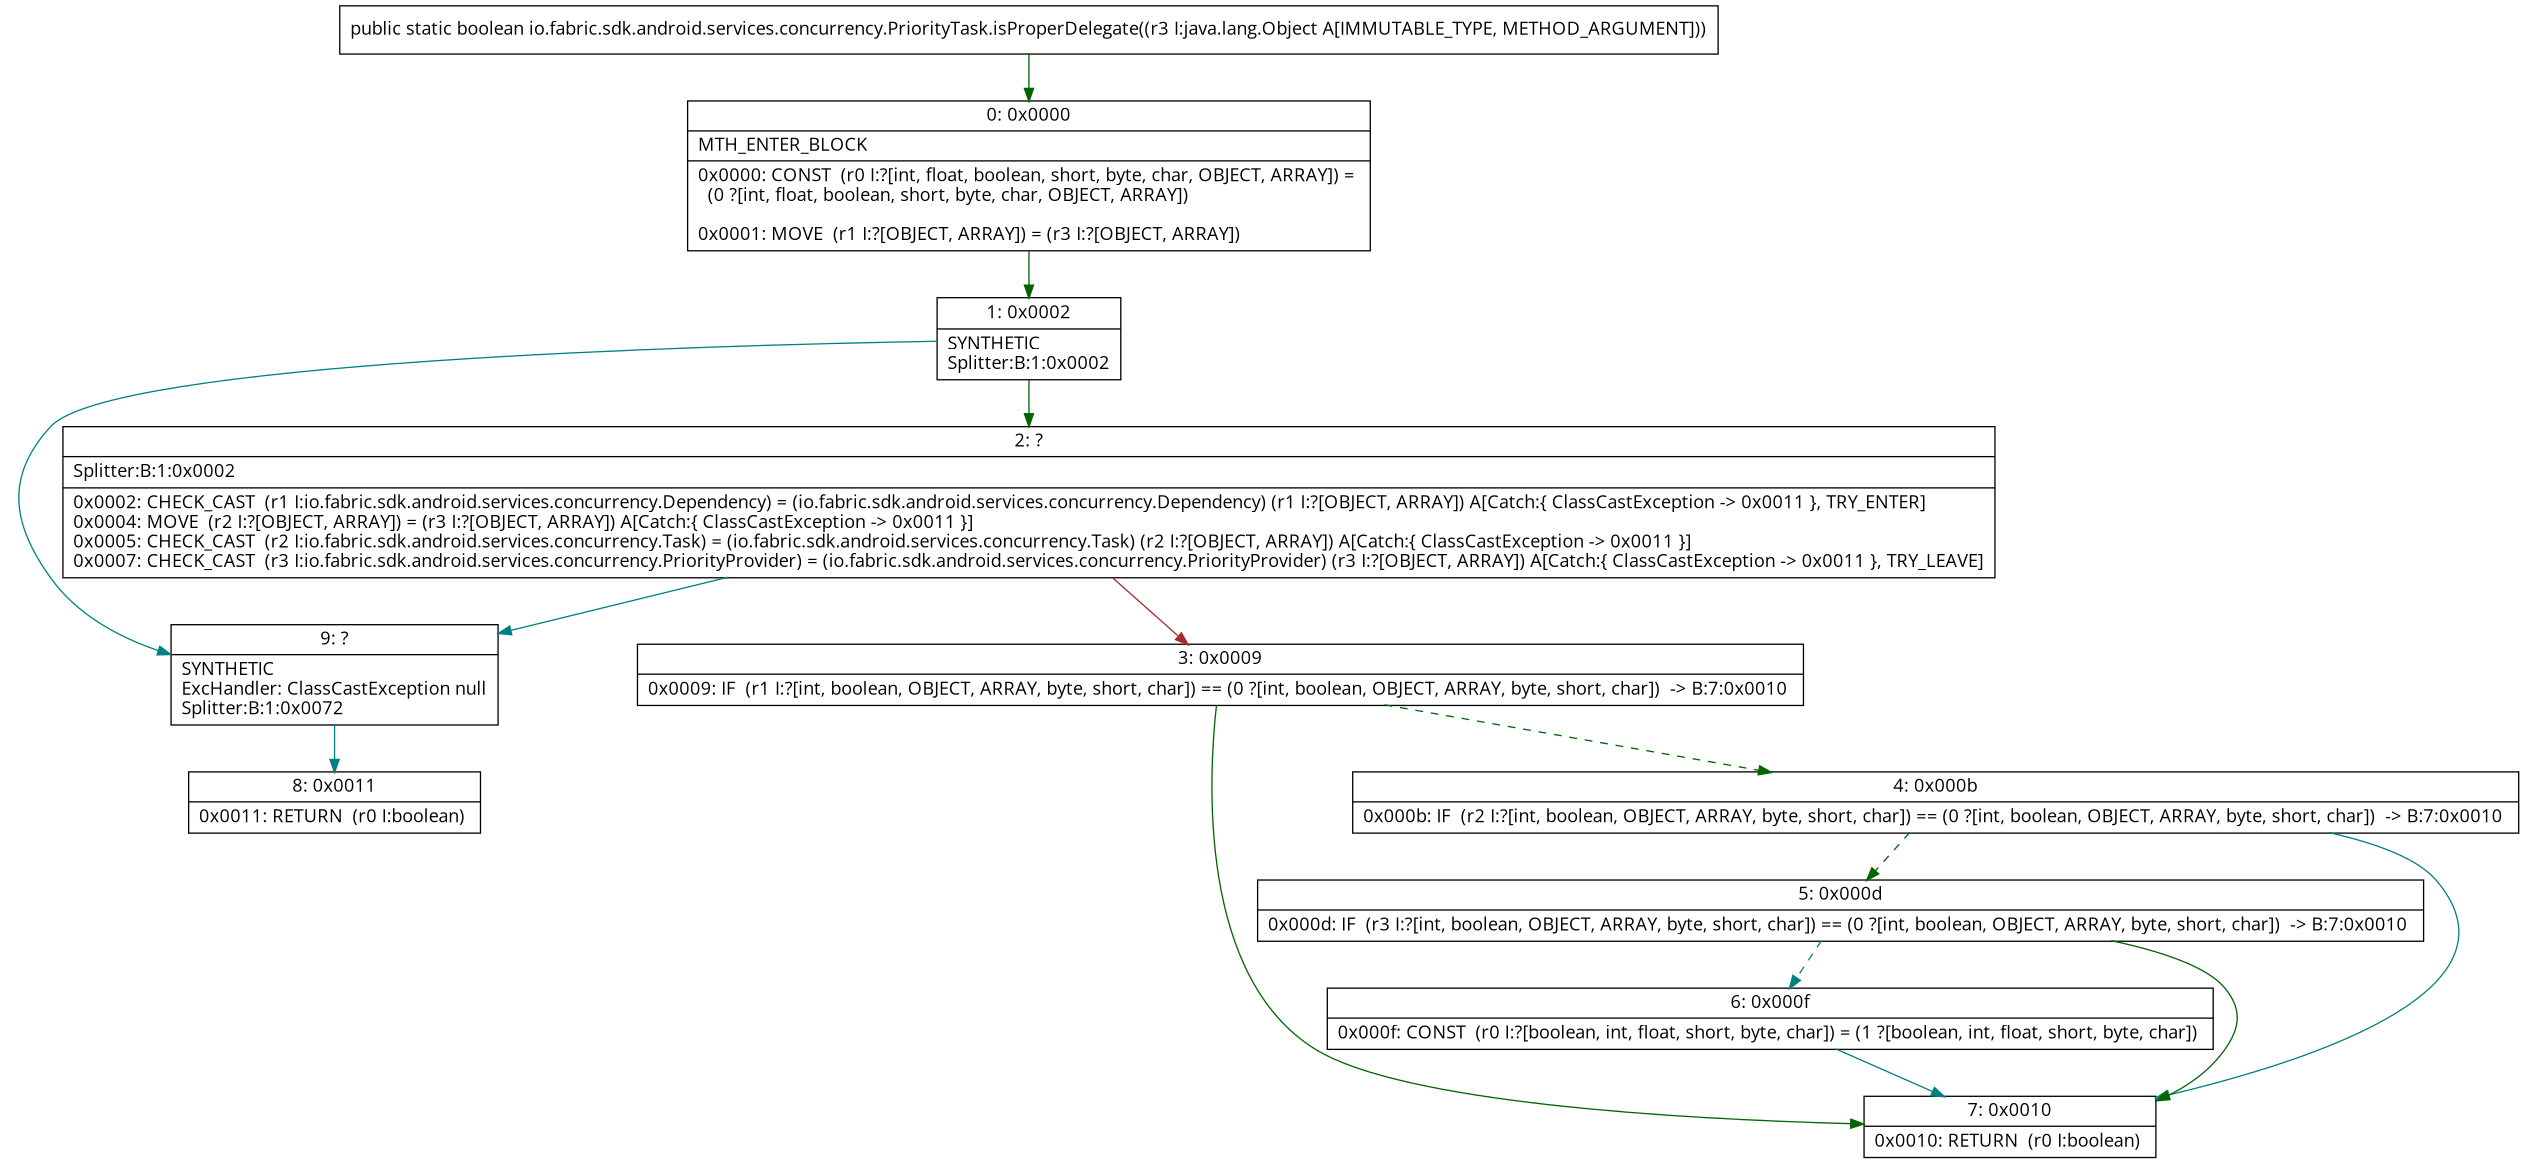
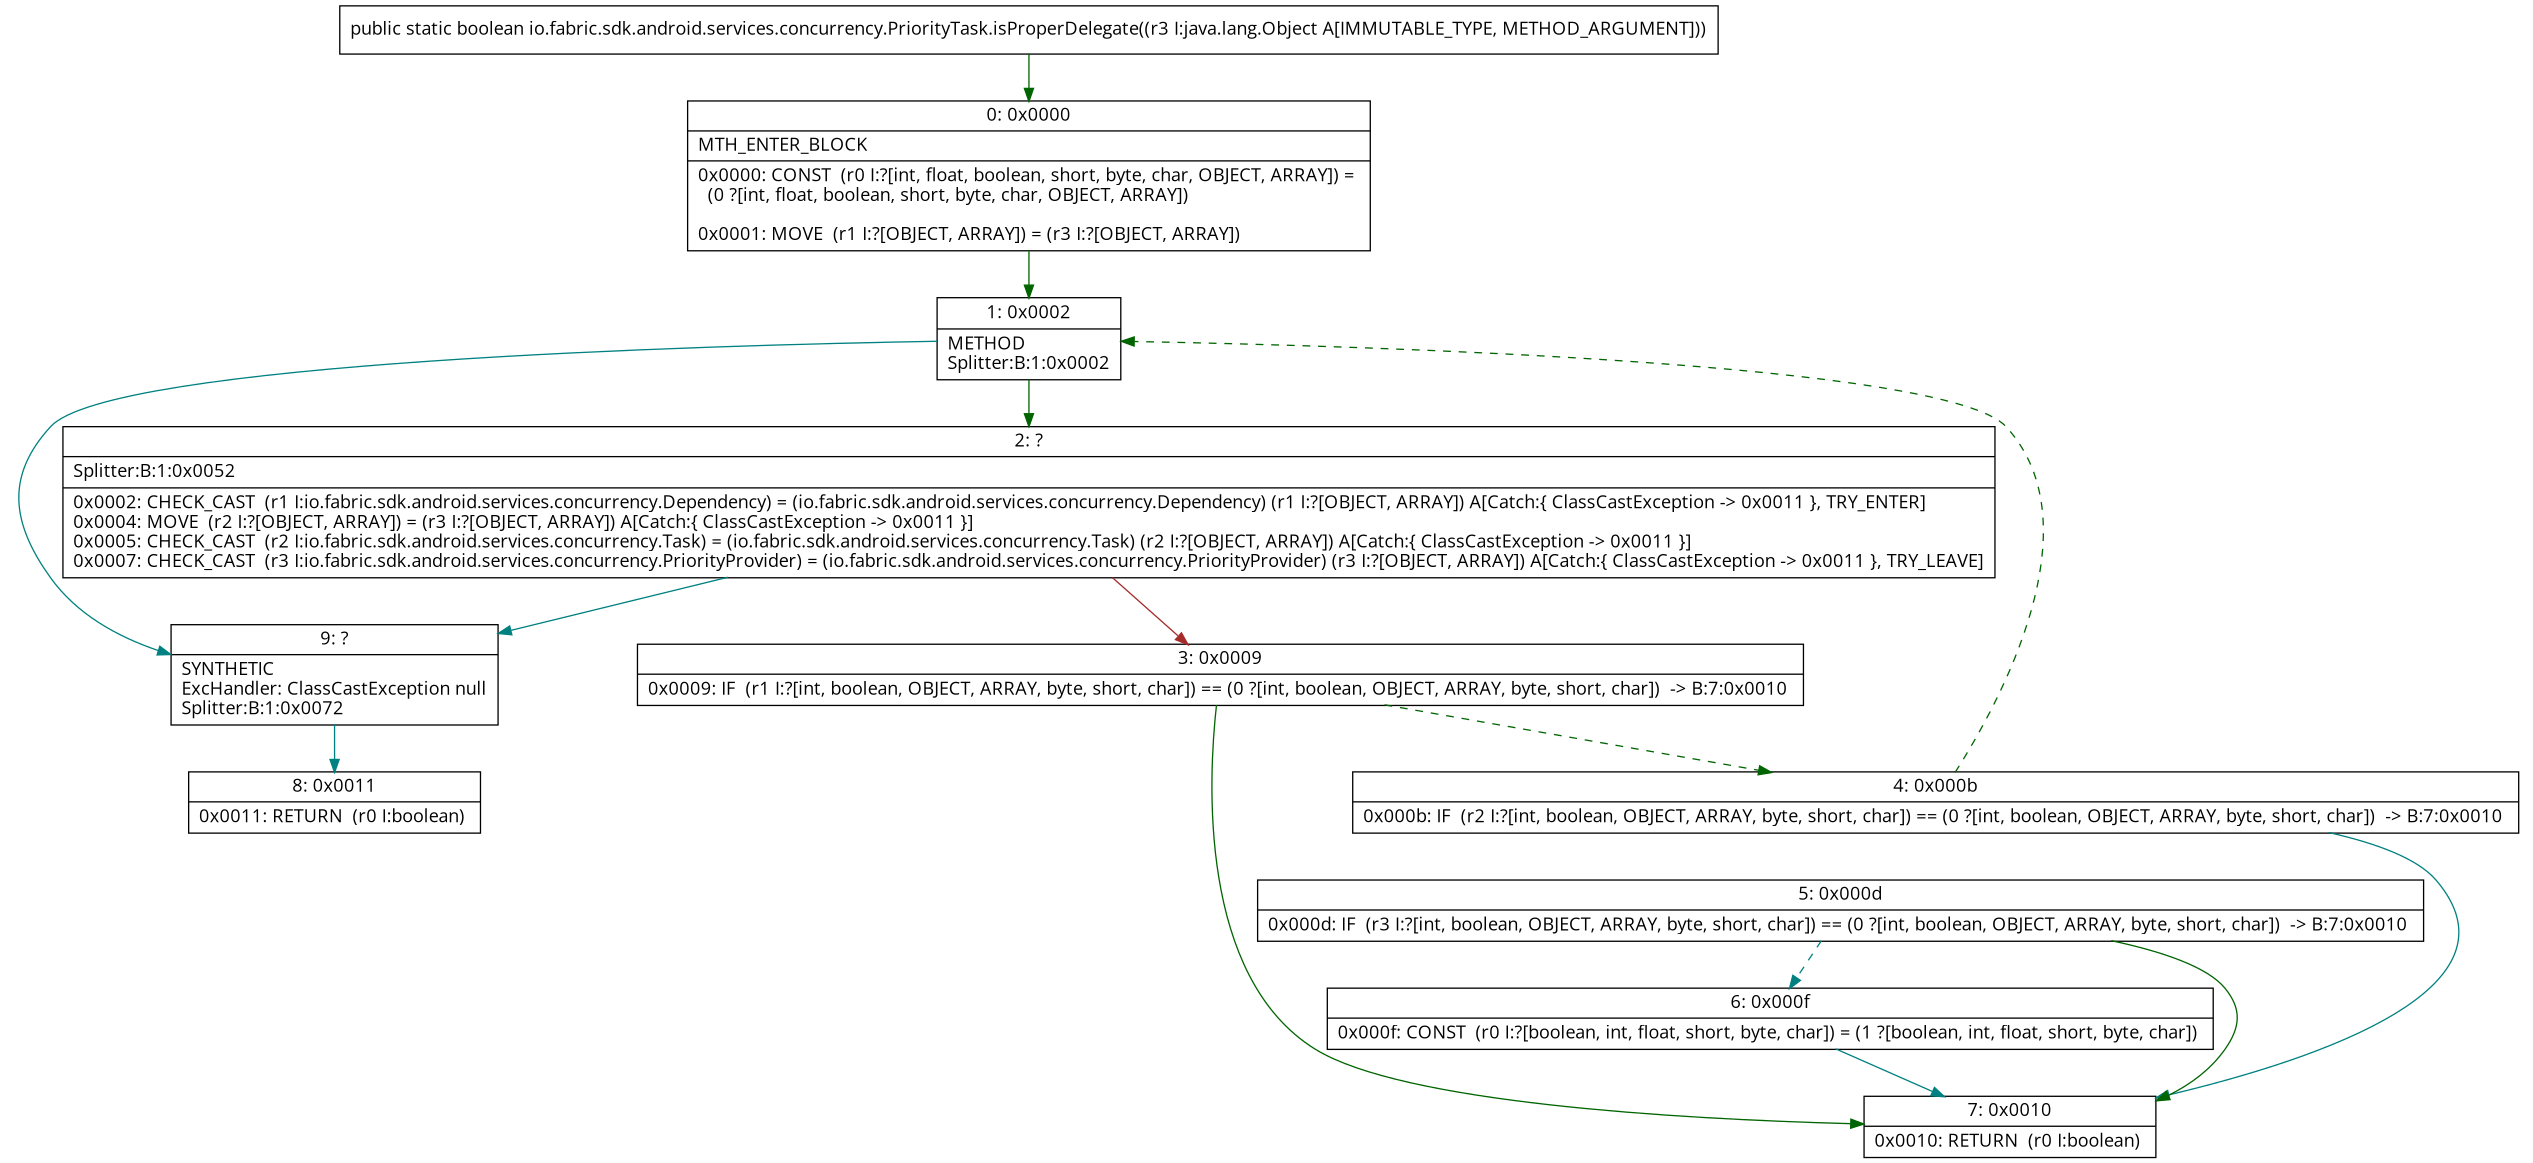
(994, 344) -> (987, 344)
(155, 472) -> (155, 472)
(1892, 852) -> (1760, 372)
